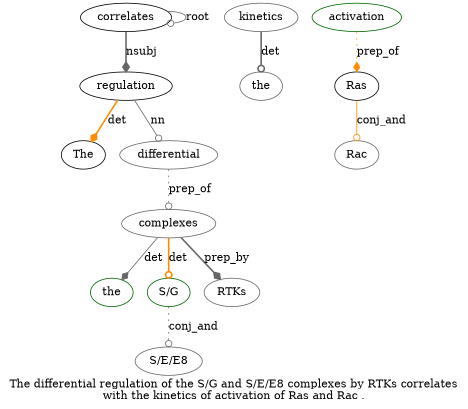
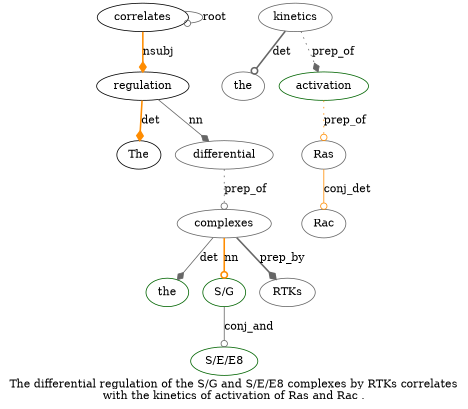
(126, 47) -> (143, 47)
none -> (308, 47)
(357, 47) -> (324, 117)
(357, 86) -> (324, 155)
(146, 118) -> (180, 117)
(382, 121) -> (348, 189)
(178, 258) -> (232, 258)
(169, 324) -> (224, 324)
(169, 361) -> (224, 361)
